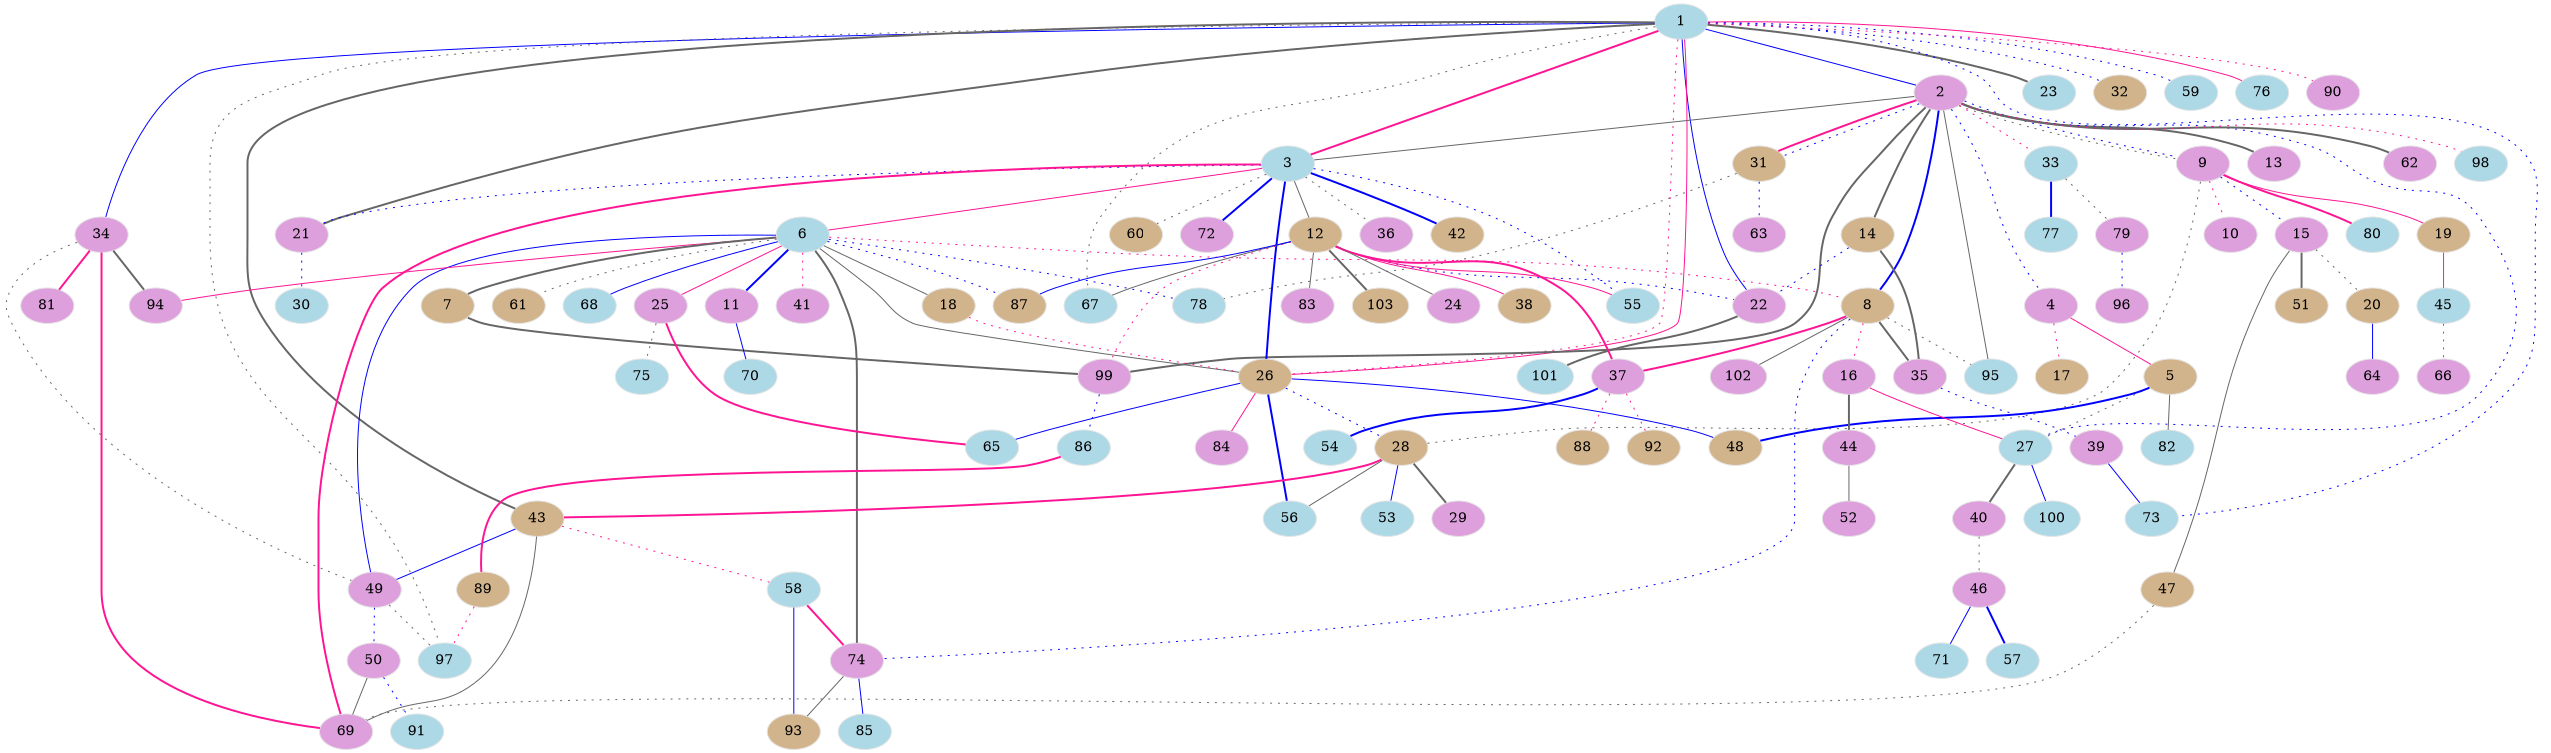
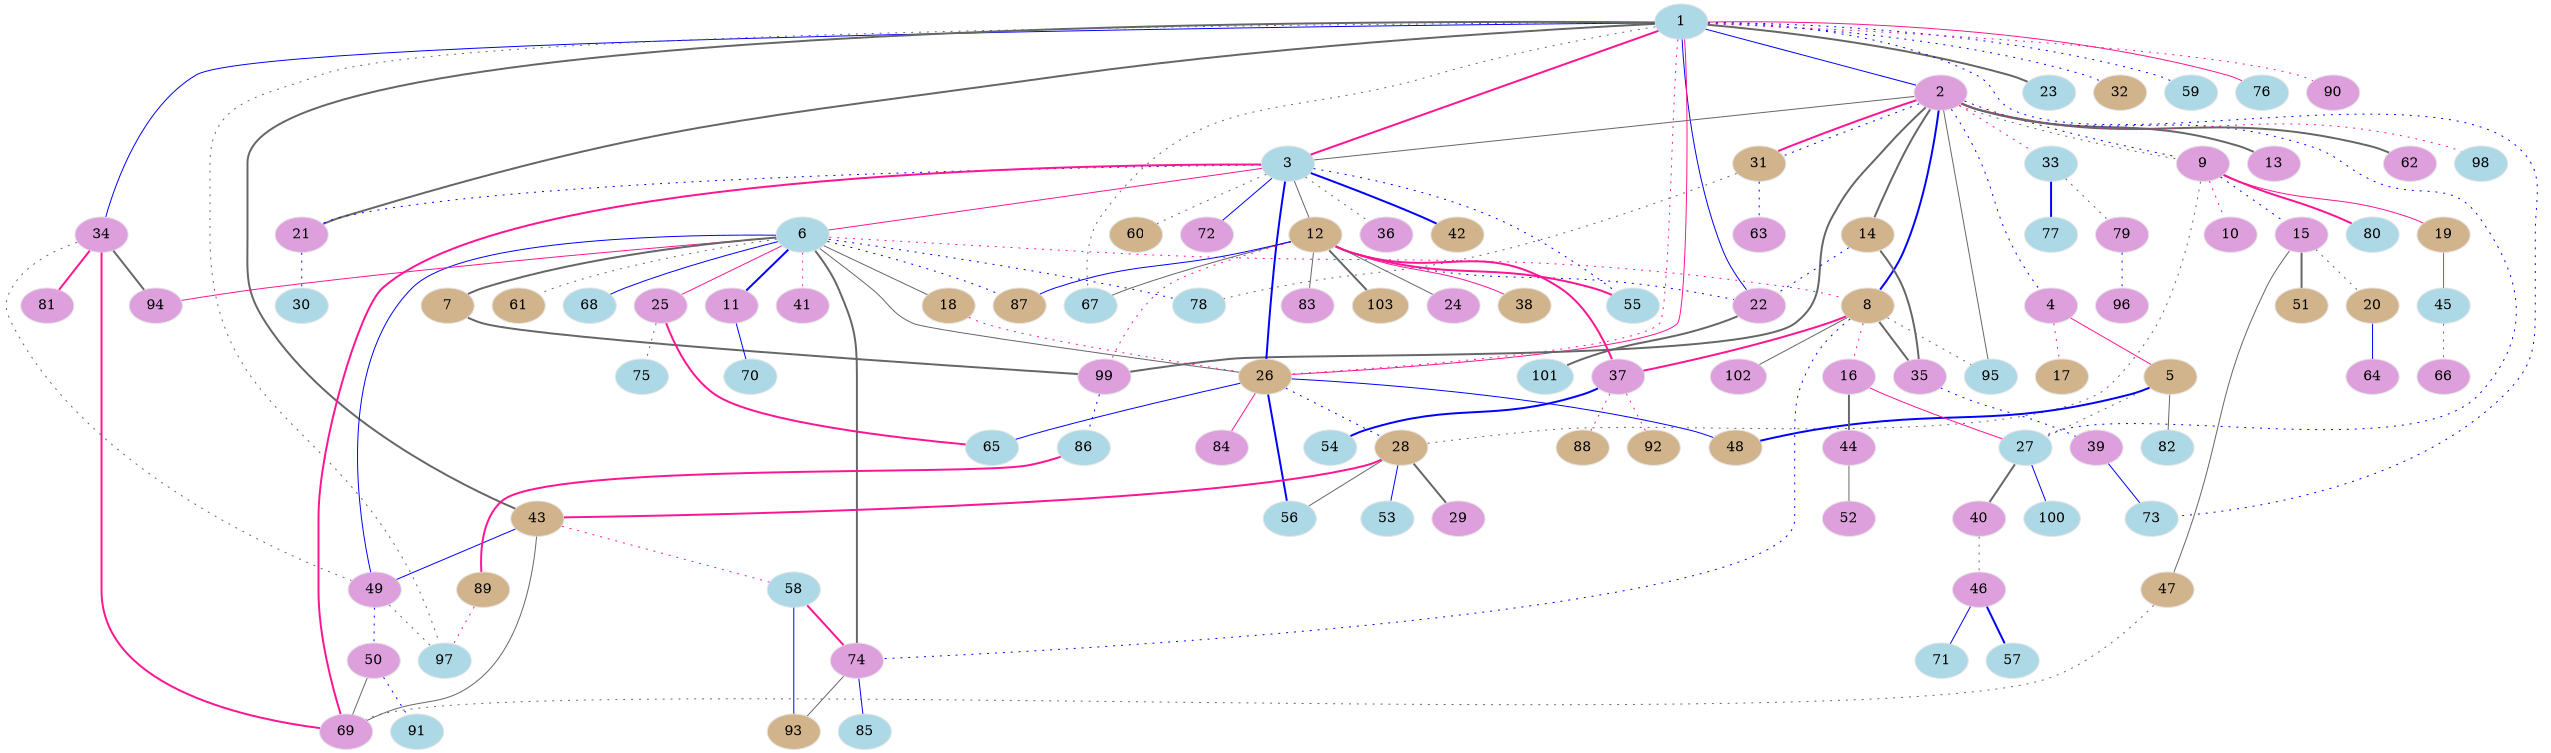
(1247, 199) -> (1247, 199)
(1474, 271) -> (1474, 271)
